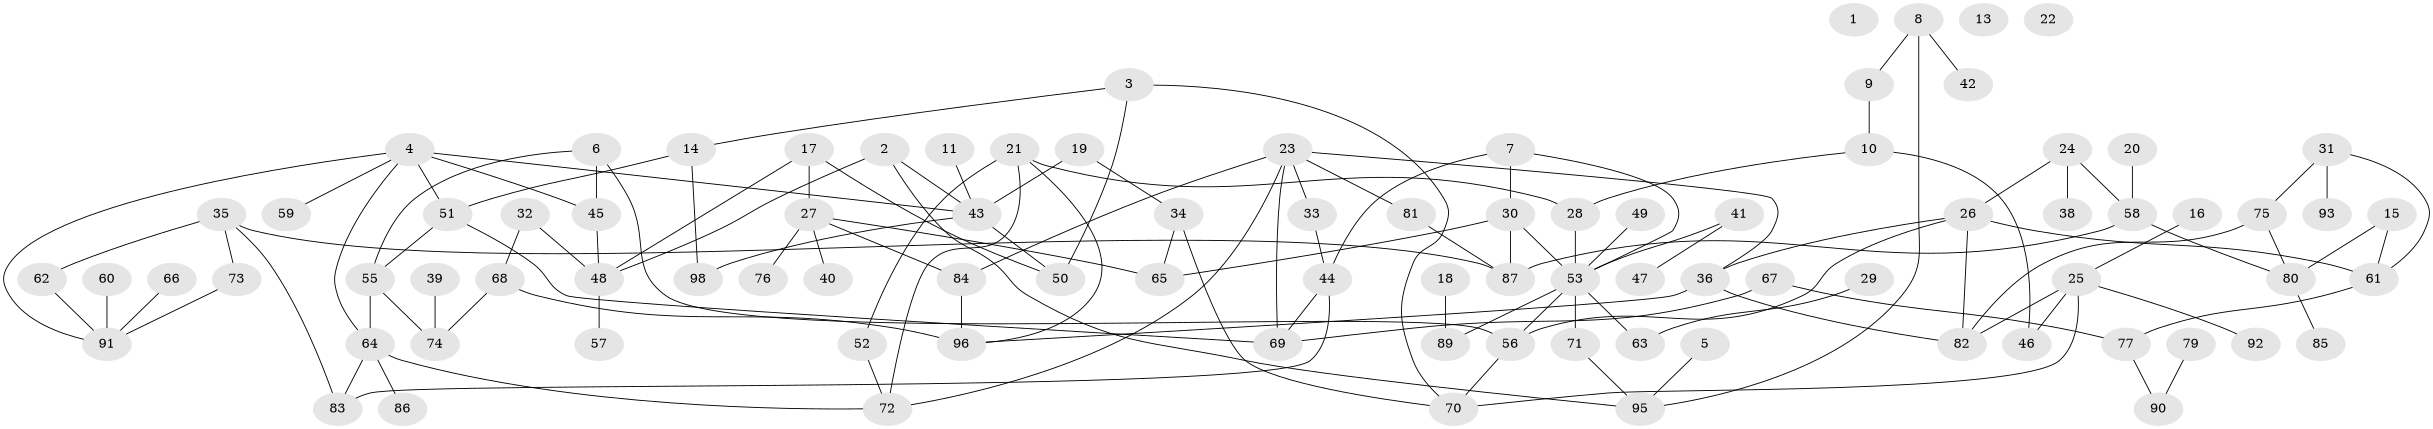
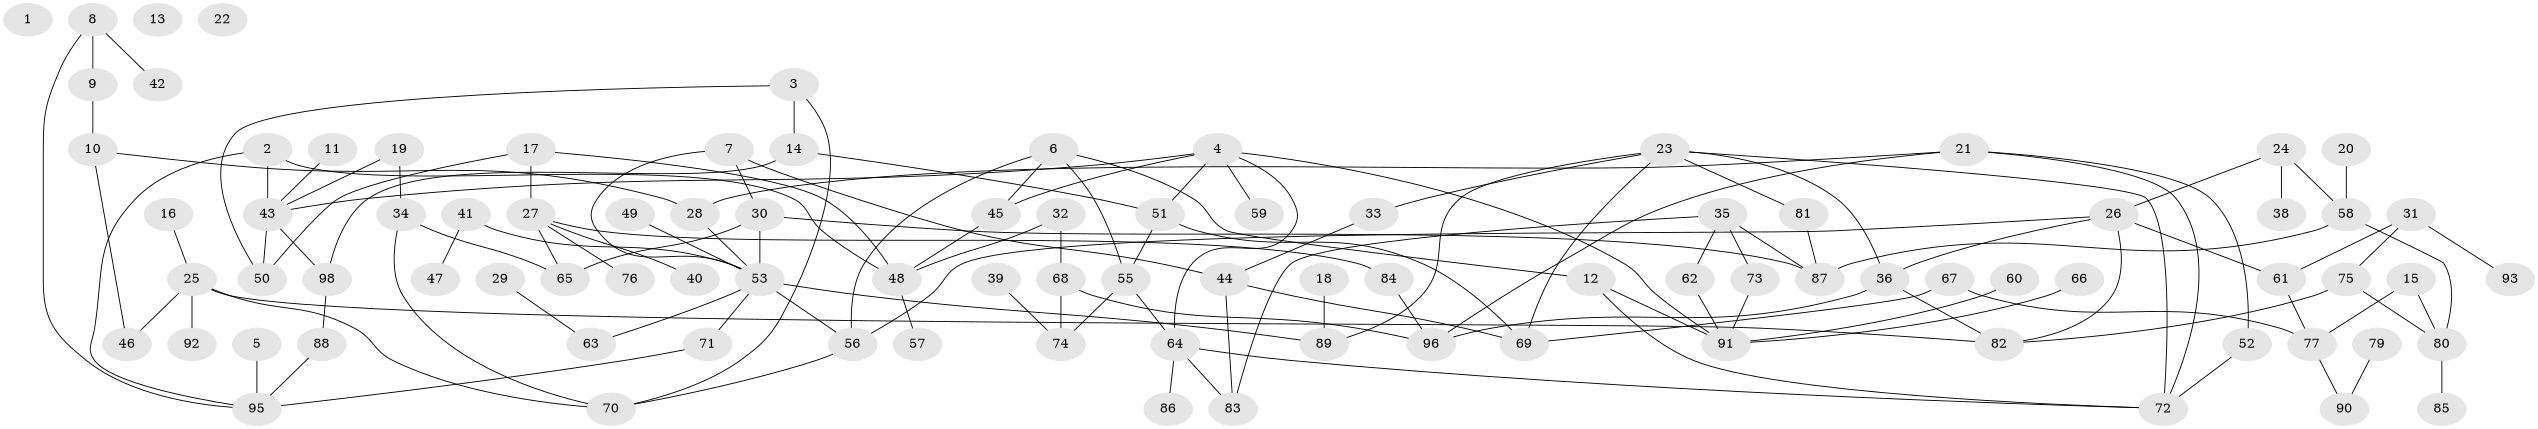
(1121, 208) -> (1452, 208)
(2383, 247) -> (2362, 312)
none -> (1591, 279)
none -> (322, 344)
